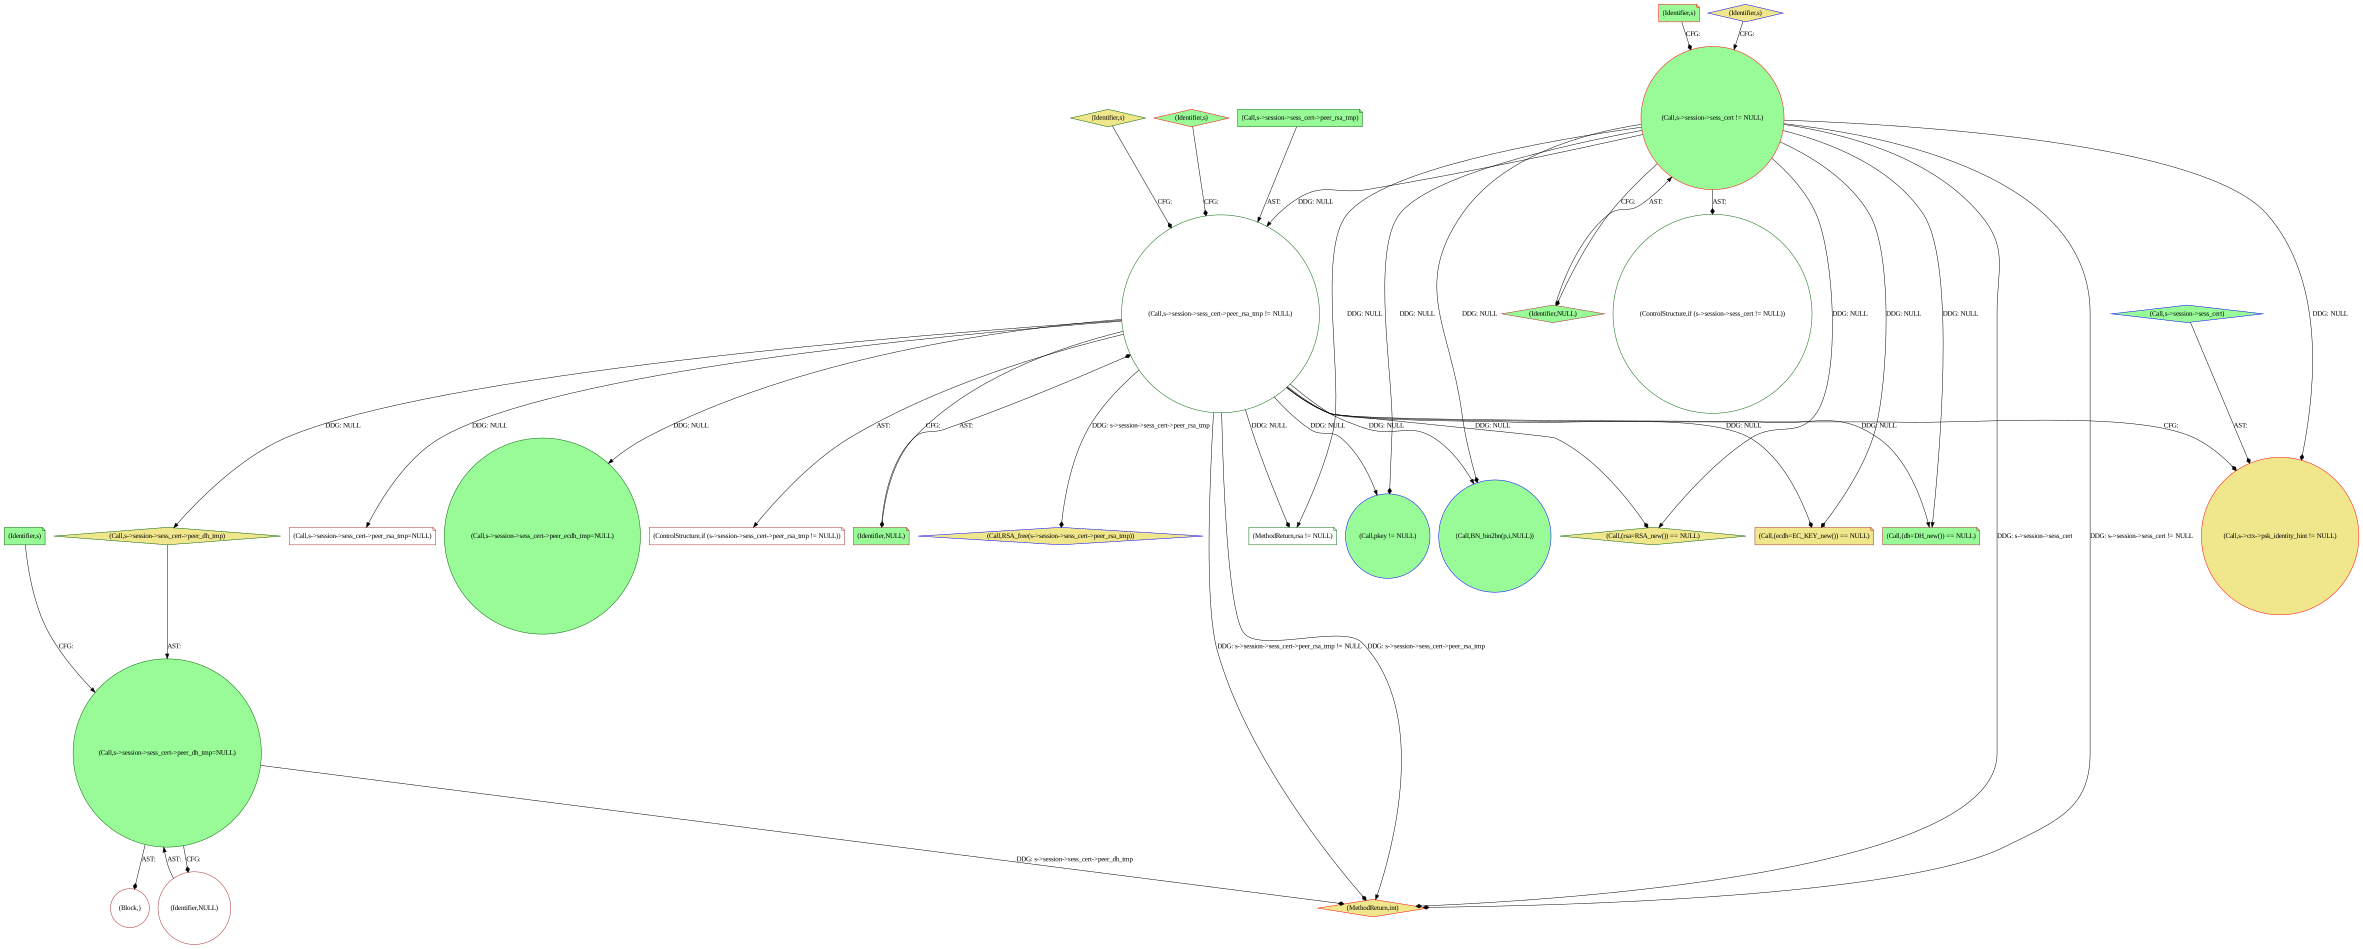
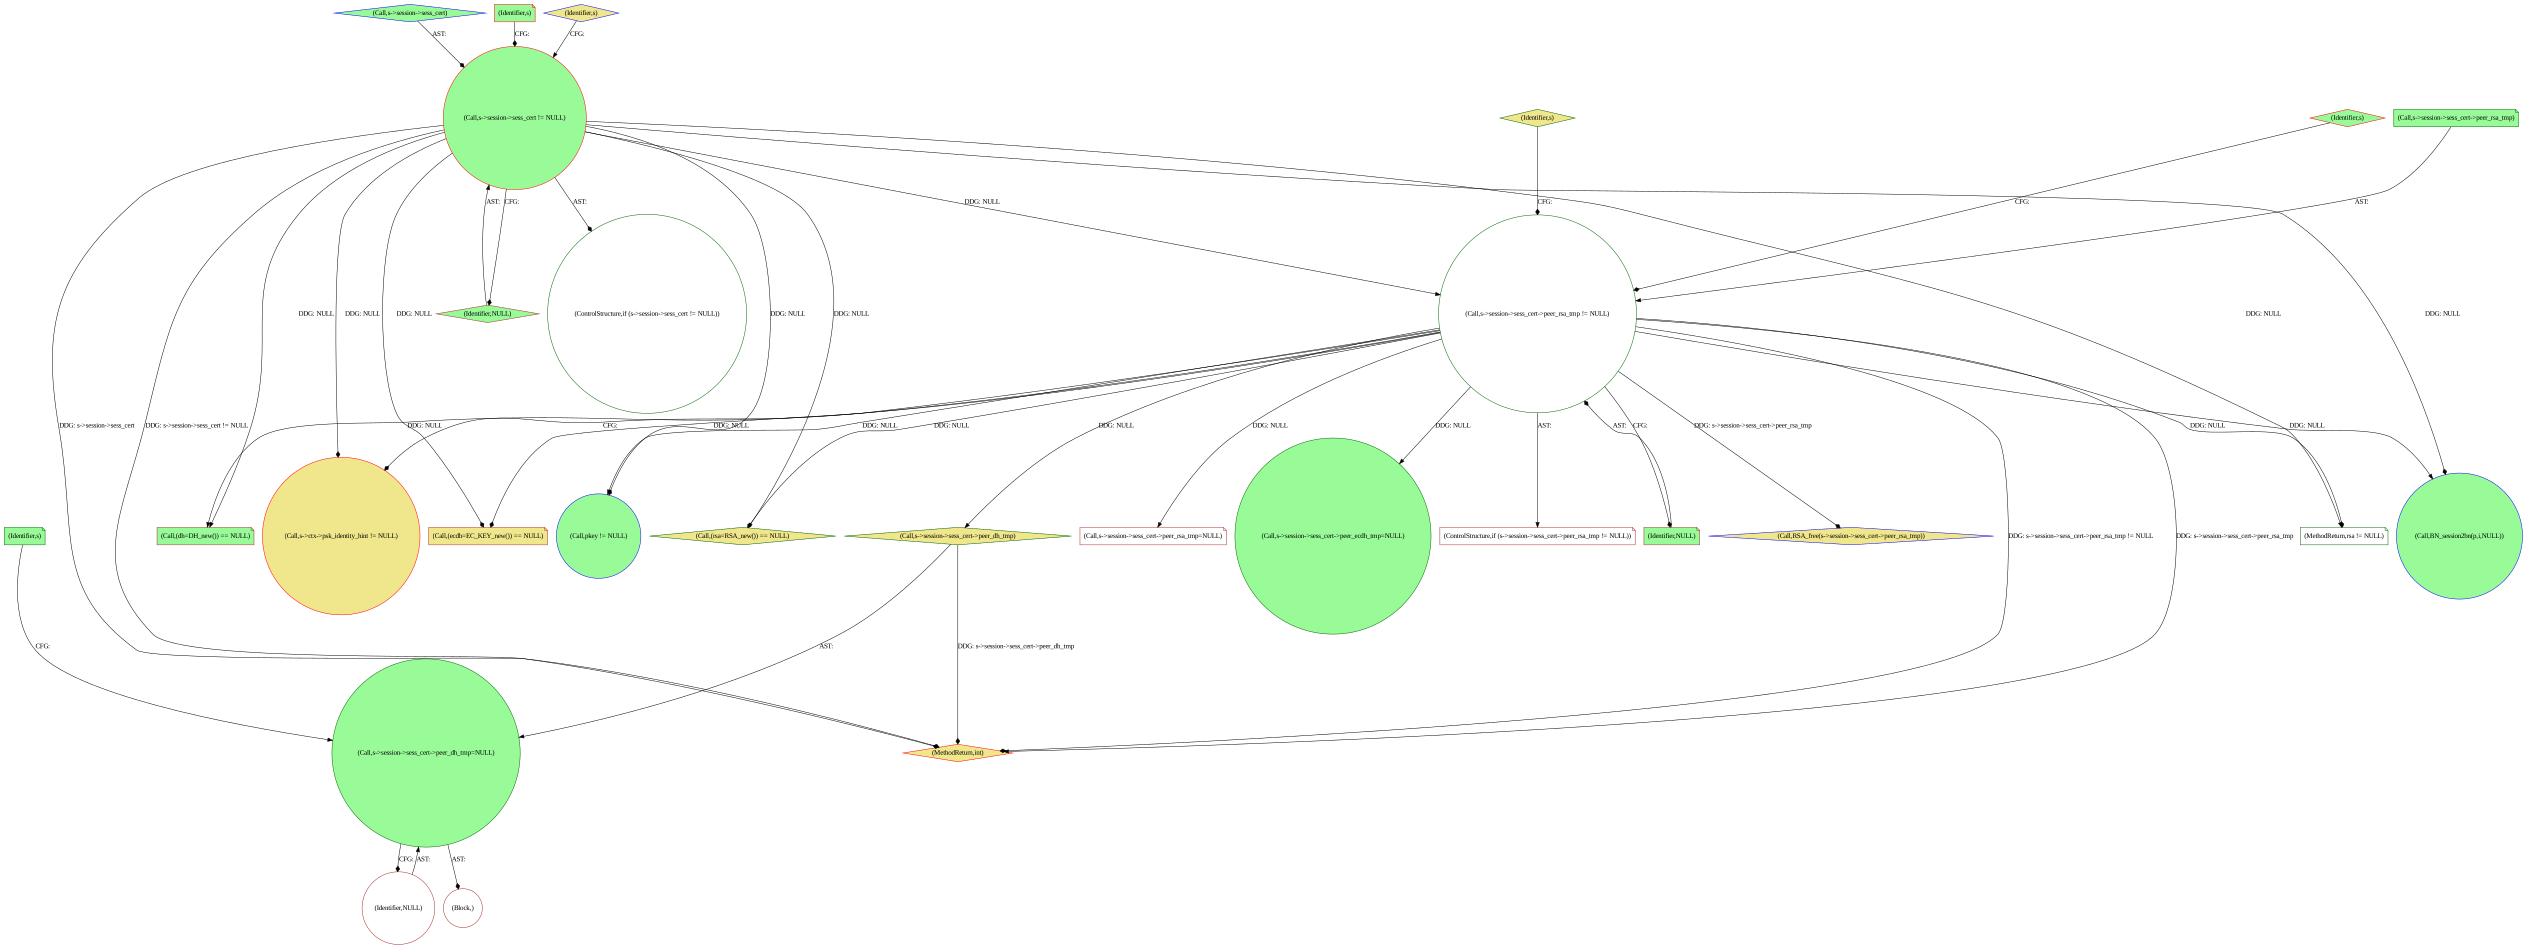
(2219, 390) -> (439, 42)
(1495, 536) -> (2459, 536)
(799, 834) -> (958, 642)
